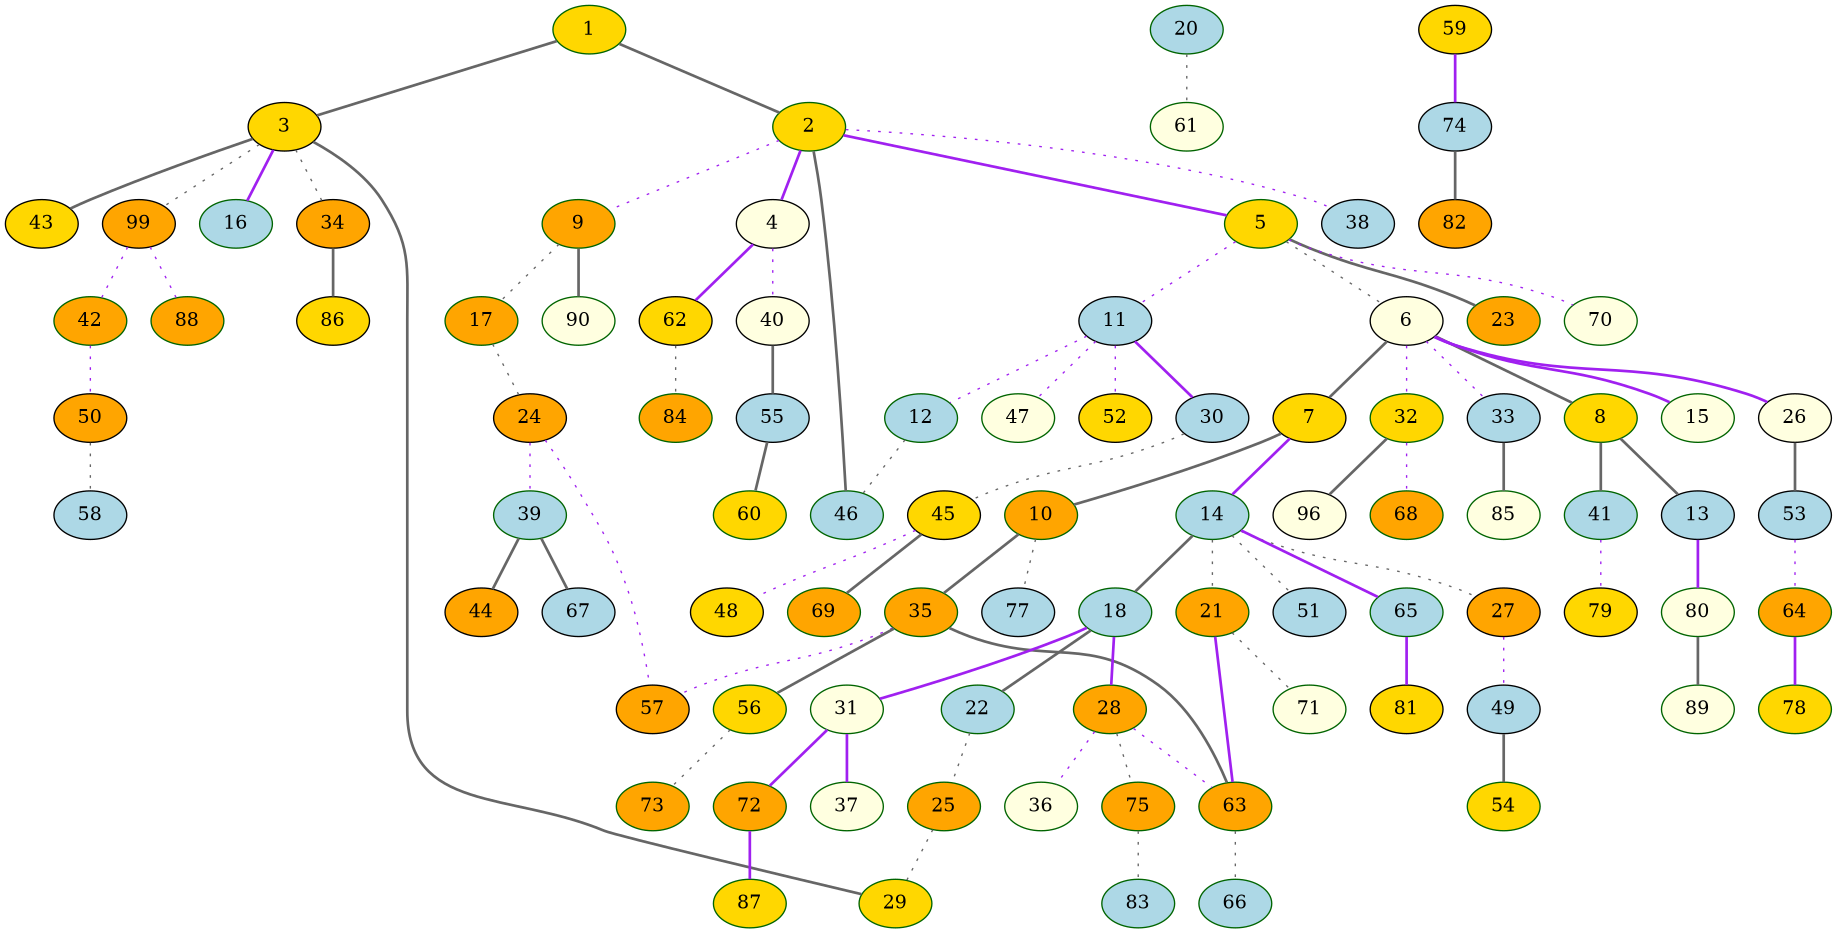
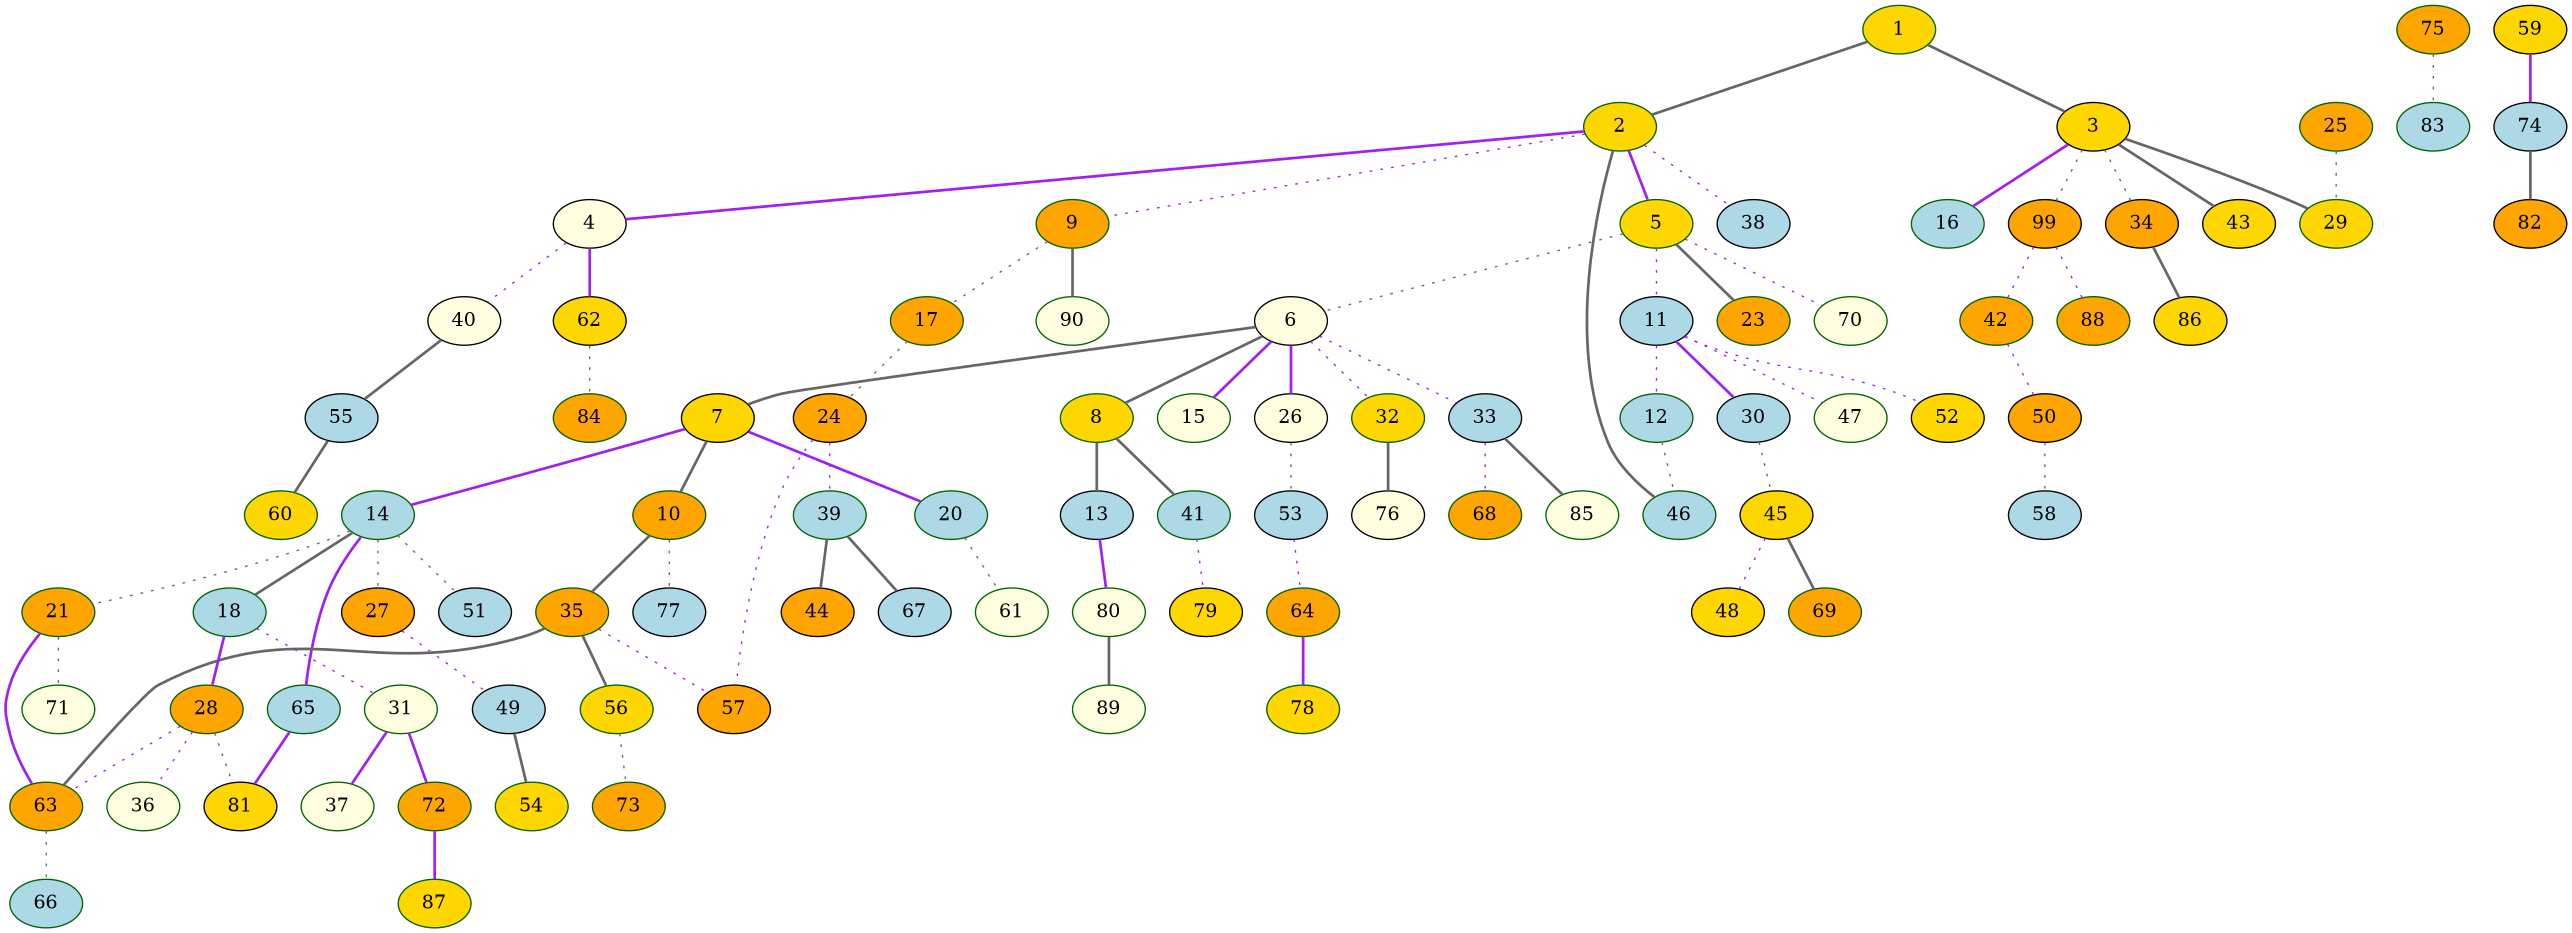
(1407, 467) -> (1485, 467)
(1795, 467) -> (1291, 467)
none -> (839, 468)
(1310, 515) -> (1388, 515)
(984, 666) -> (318, 662)
(978, 709) -> none
(1124, 758) -> (223, 758)
